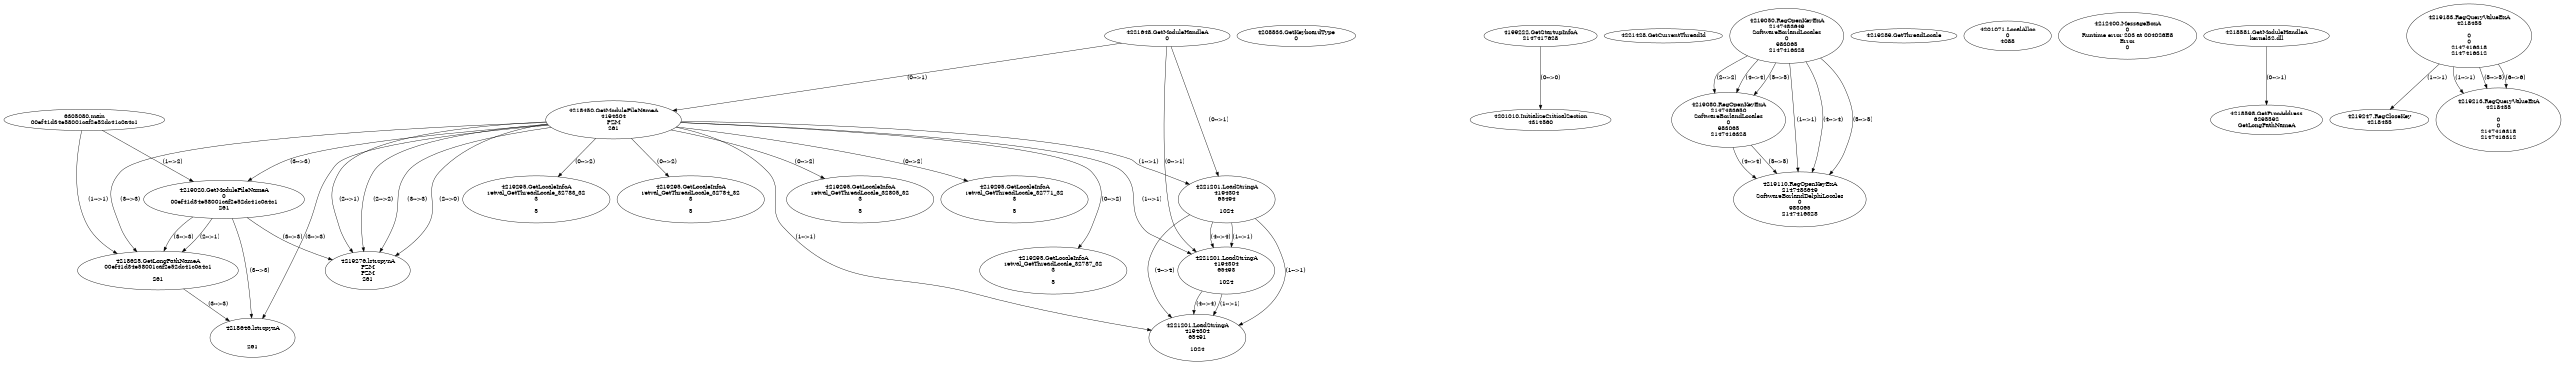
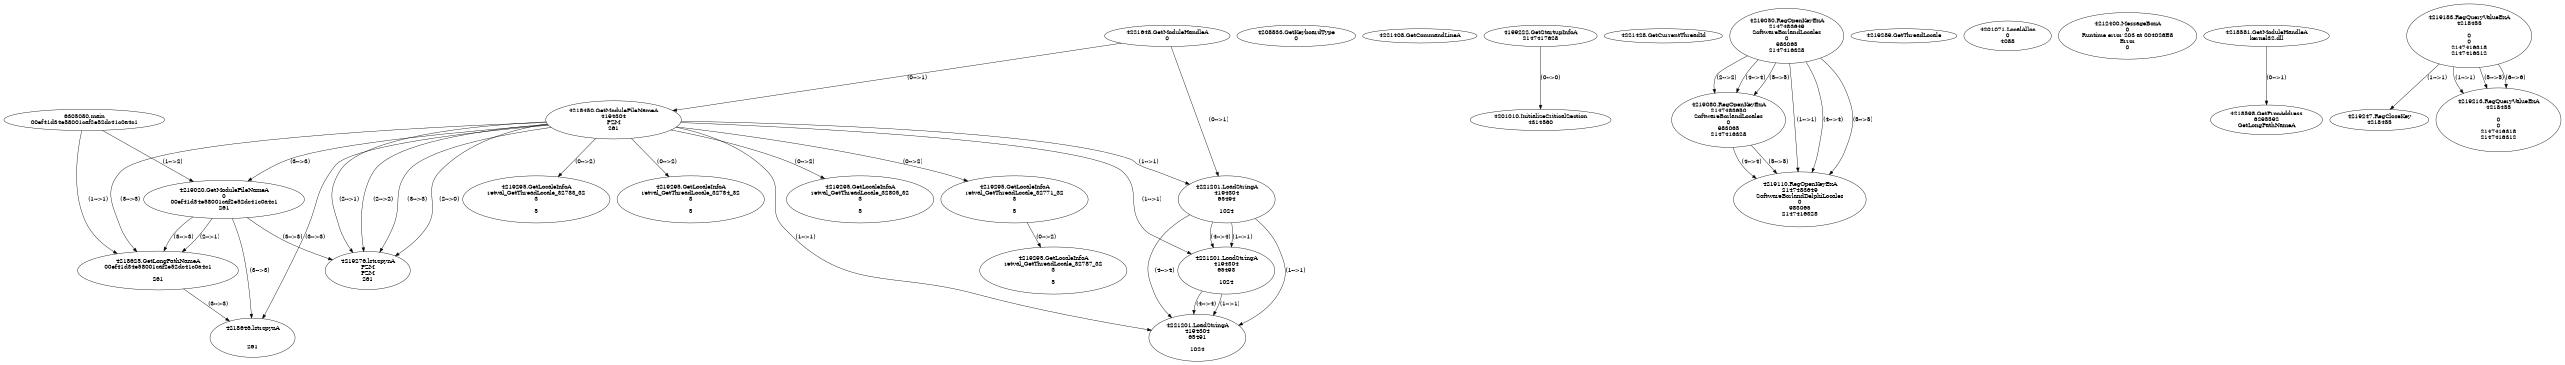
none -> (1420, 36)
(990, 146) -> (1033, 233)
(1164, 152) -> none
